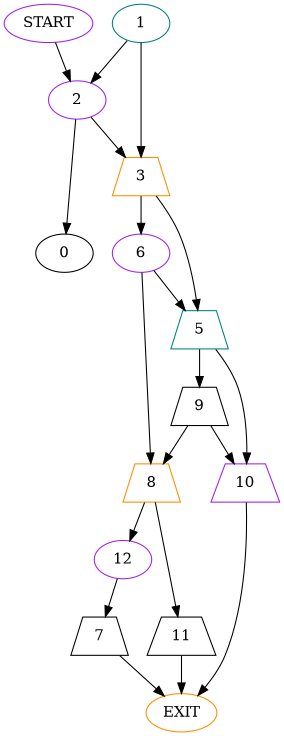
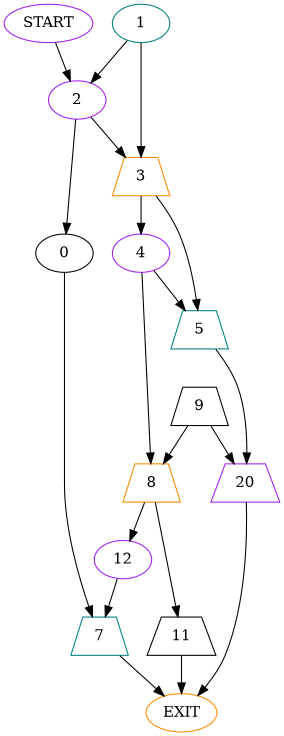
(141, 253) -> (141, 253)
(200, 363) -> none
none -> (64, 441)
(245, 483) -> (245, 483)
(100, 636) -> (100, 636)
